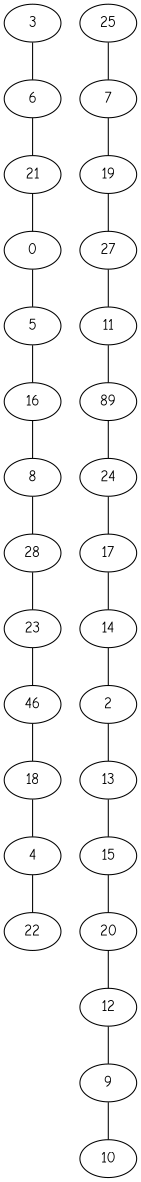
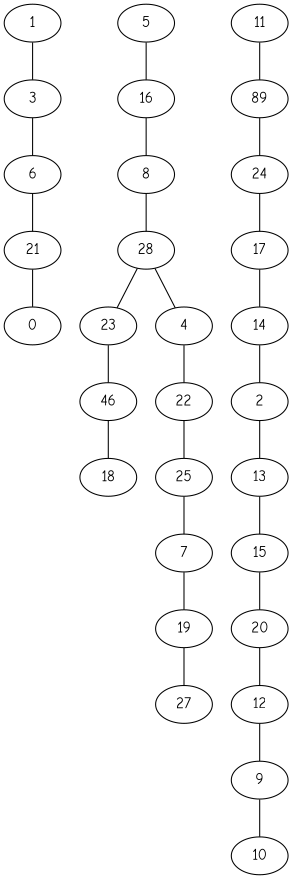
none -> (33, 23)
(33, 288) -> none
(108, 288) -> none
none -> (184, 440)
(33, 818) -> (165, 288)
